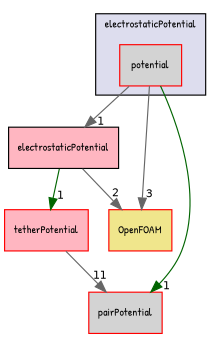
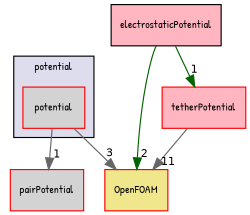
(151, 25) -> (54, 67)
(111, 103) -> none
(98, 185) -> (143, 101)
(189, 187) -> (51, 145)
(82, 268) -> (174, 145)
